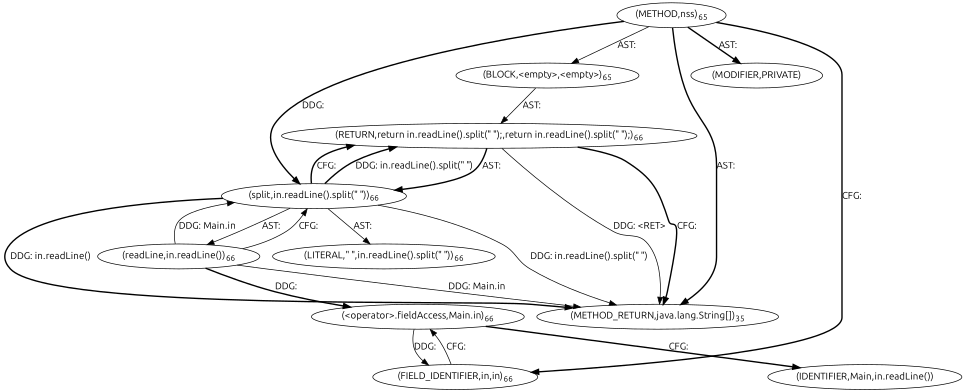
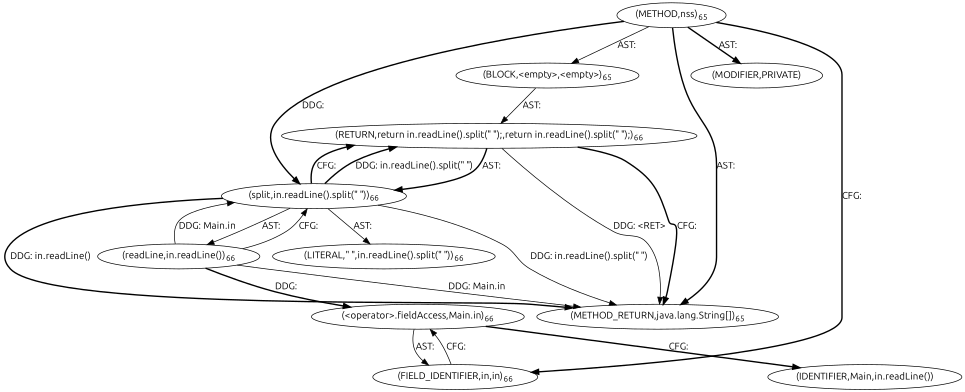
(740, 316) -> (740, 316)
(427, 347) -> (427, 347)
